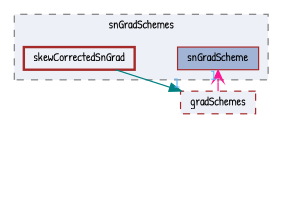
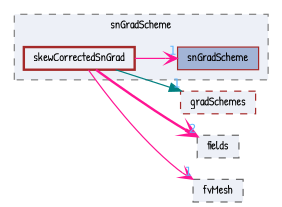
(141, 26) -> (141, 26)
(218, 87) -> (150, 58)
none -> (218, 147)
none -> (218, 191)
